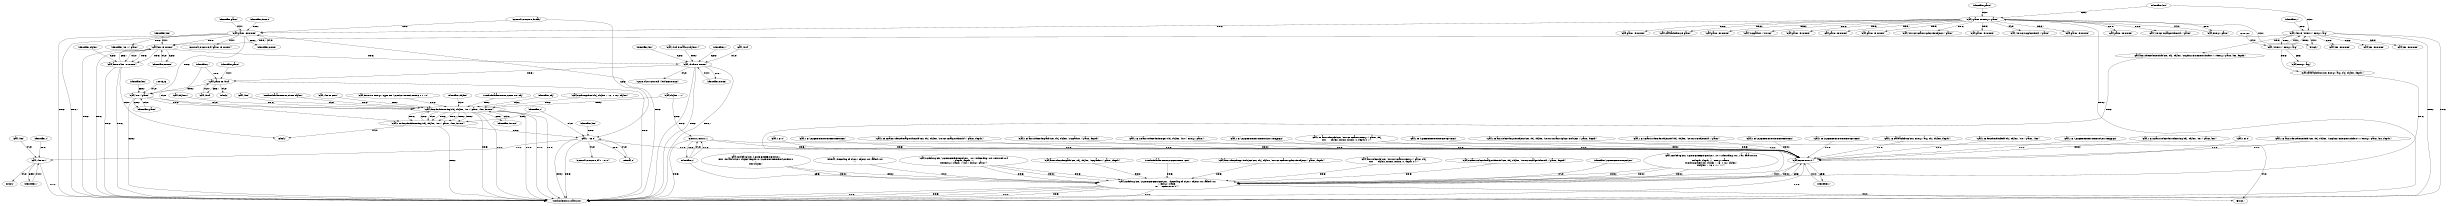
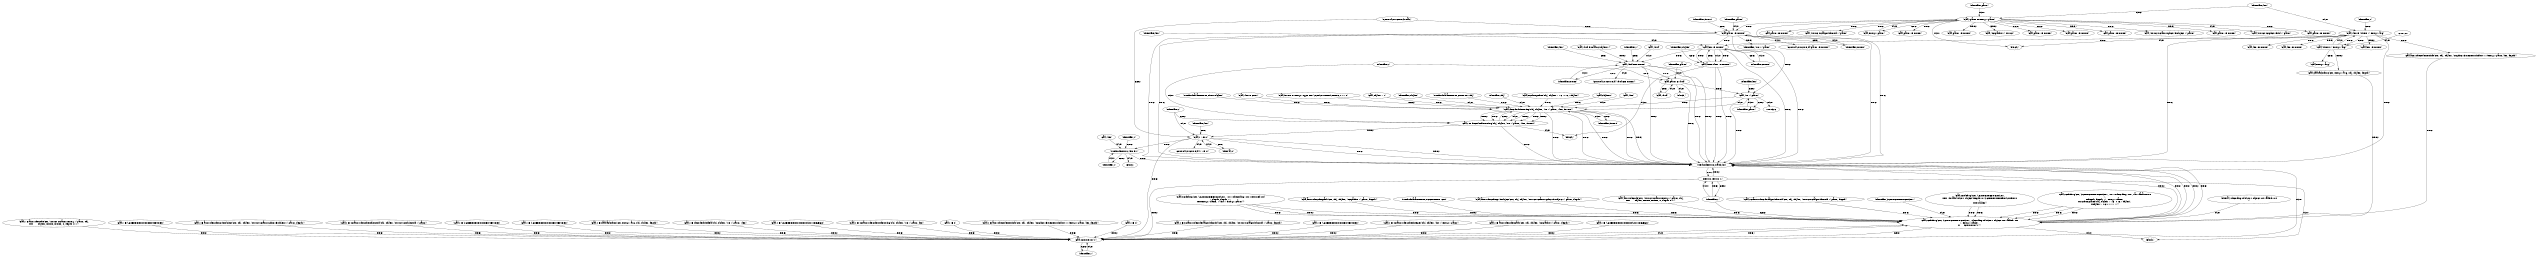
(1675, 33) -> none
(151, 88) -> (1764, 101)
(675, 120) -> (1707, 171)
(39, 160) -> (1124, 151)
(1797, 184) -> (2299, 199)
